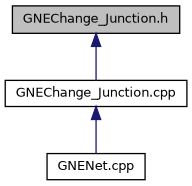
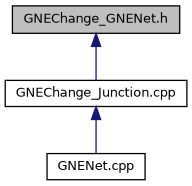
(96, 20) -> (96, 20)
